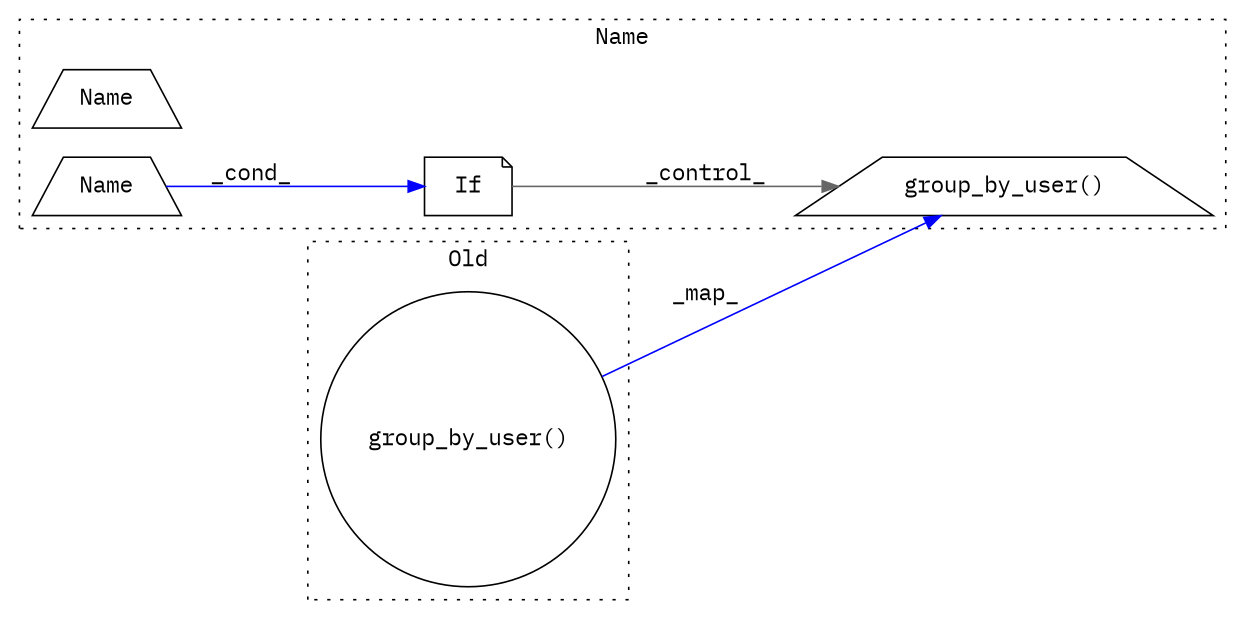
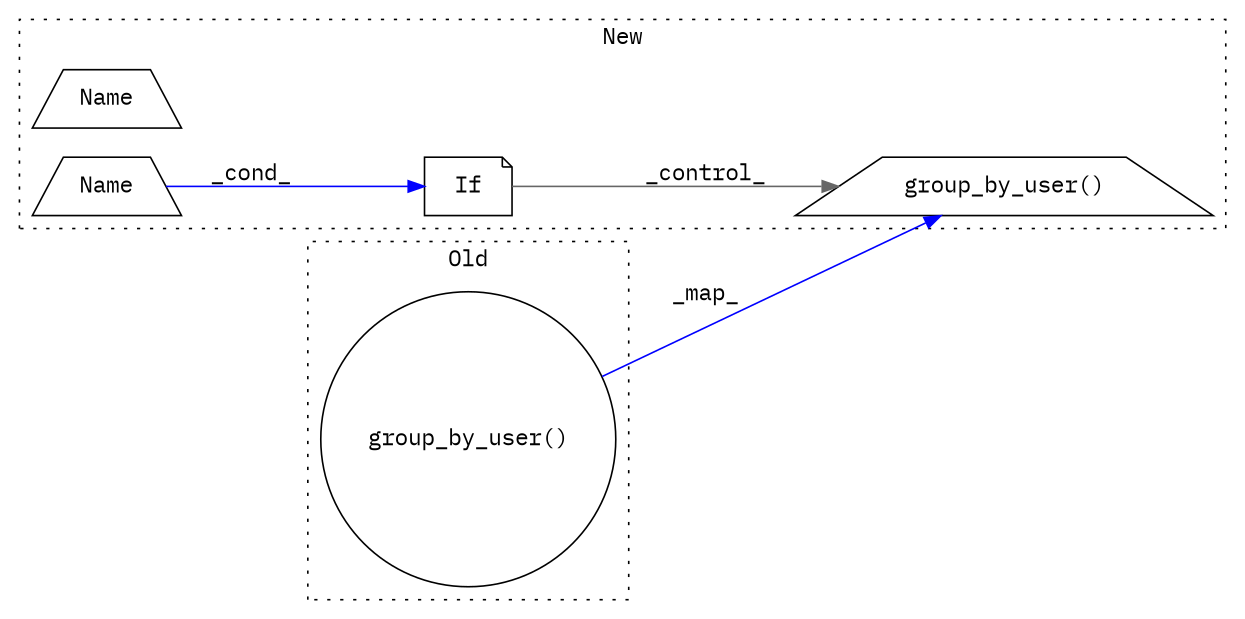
(623, 38) -> (623, 38)
